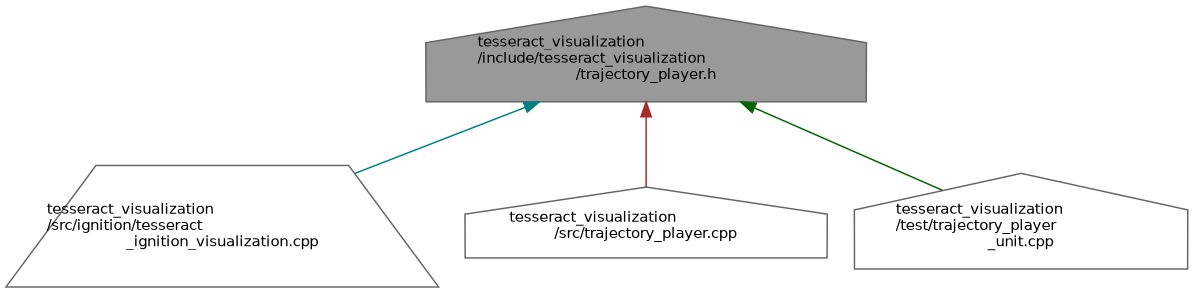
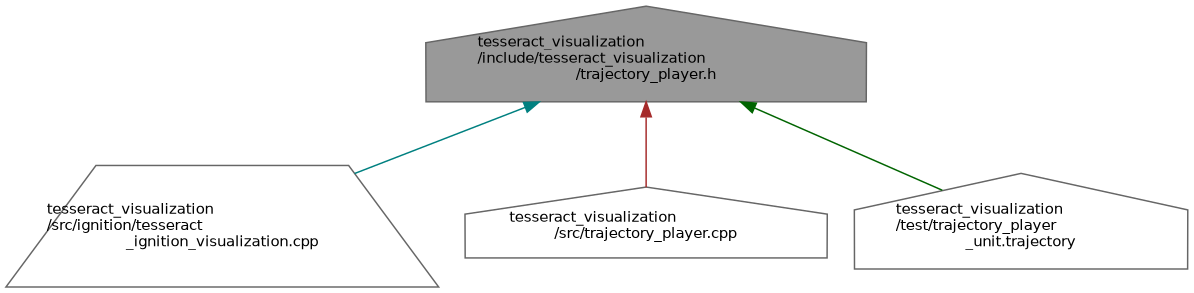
(1021, 226) -> (1021, 226)
